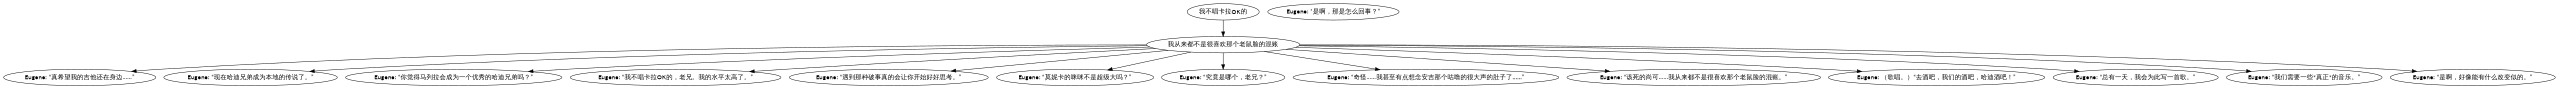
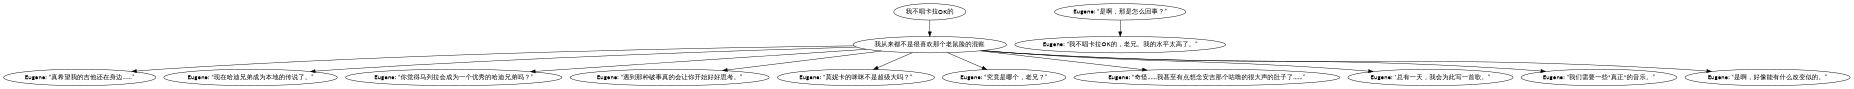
(955, 59) -> (1120, 26)
(1694, 77) -> none
(1937, 77) -> none
